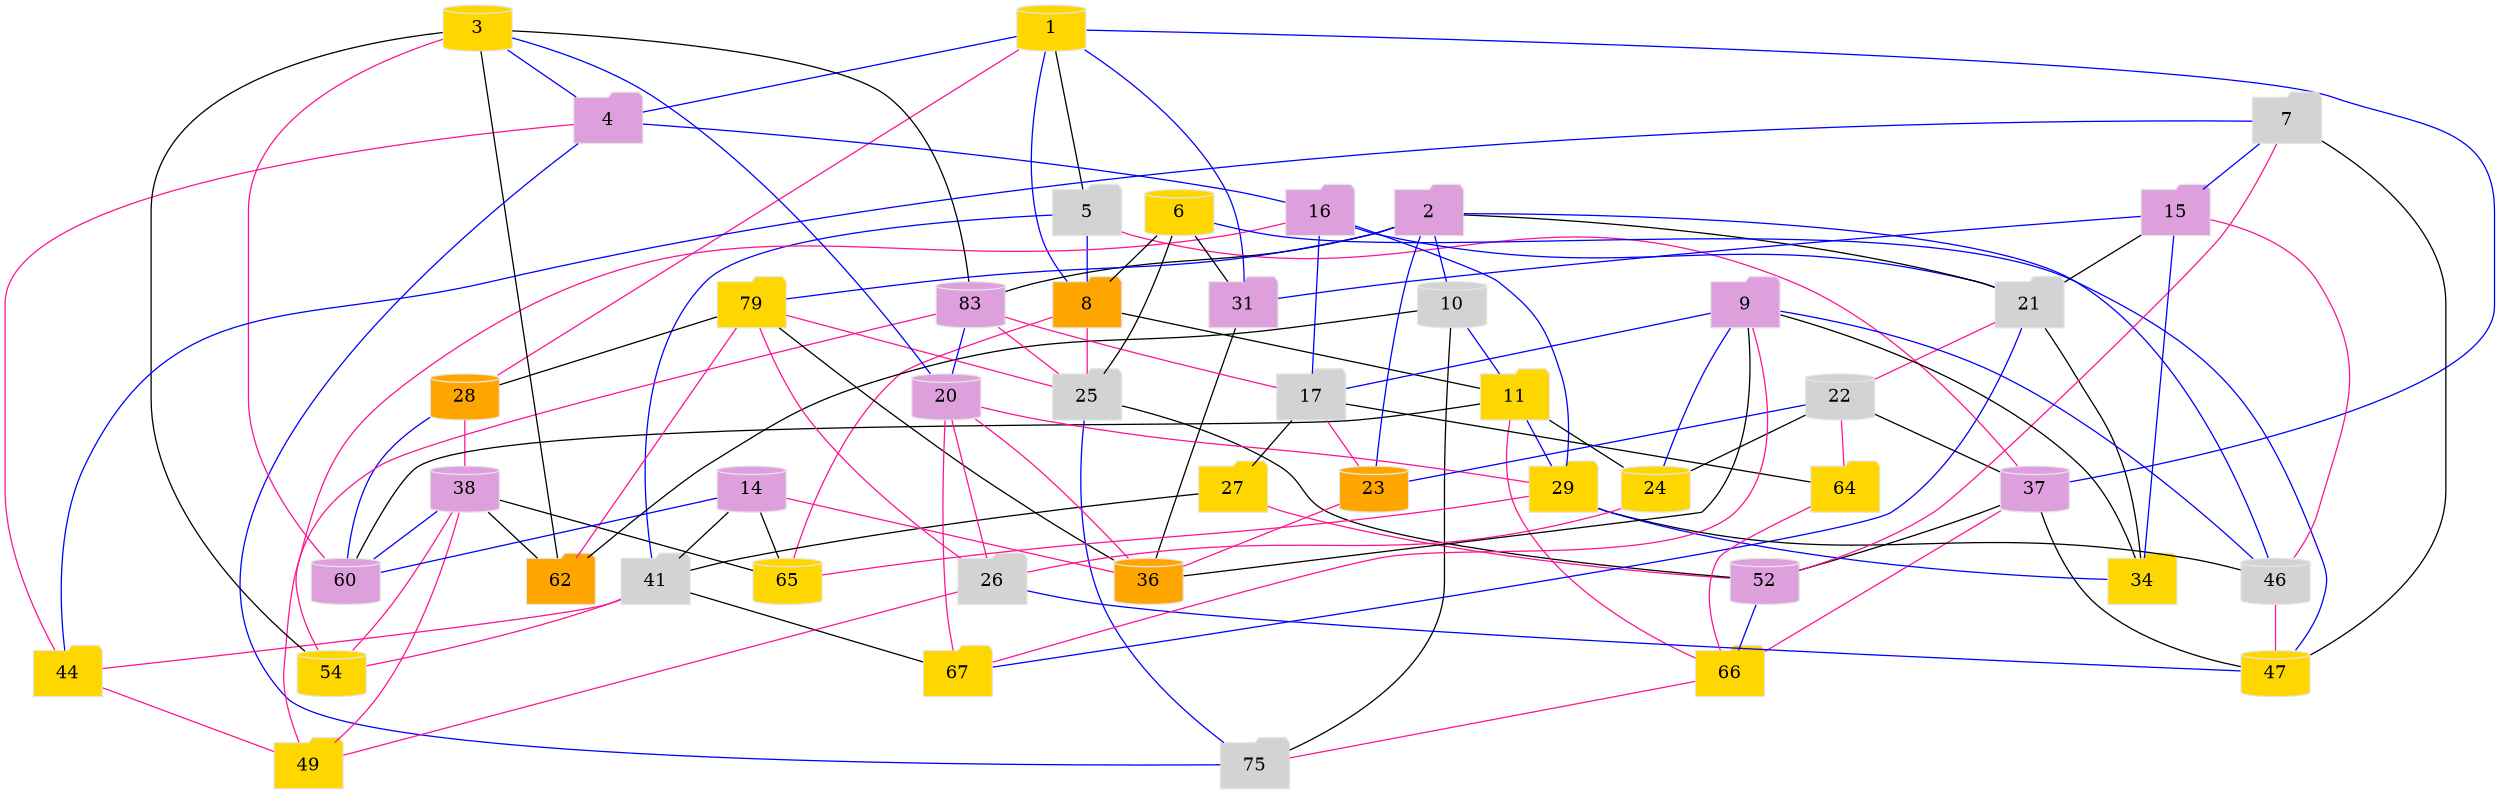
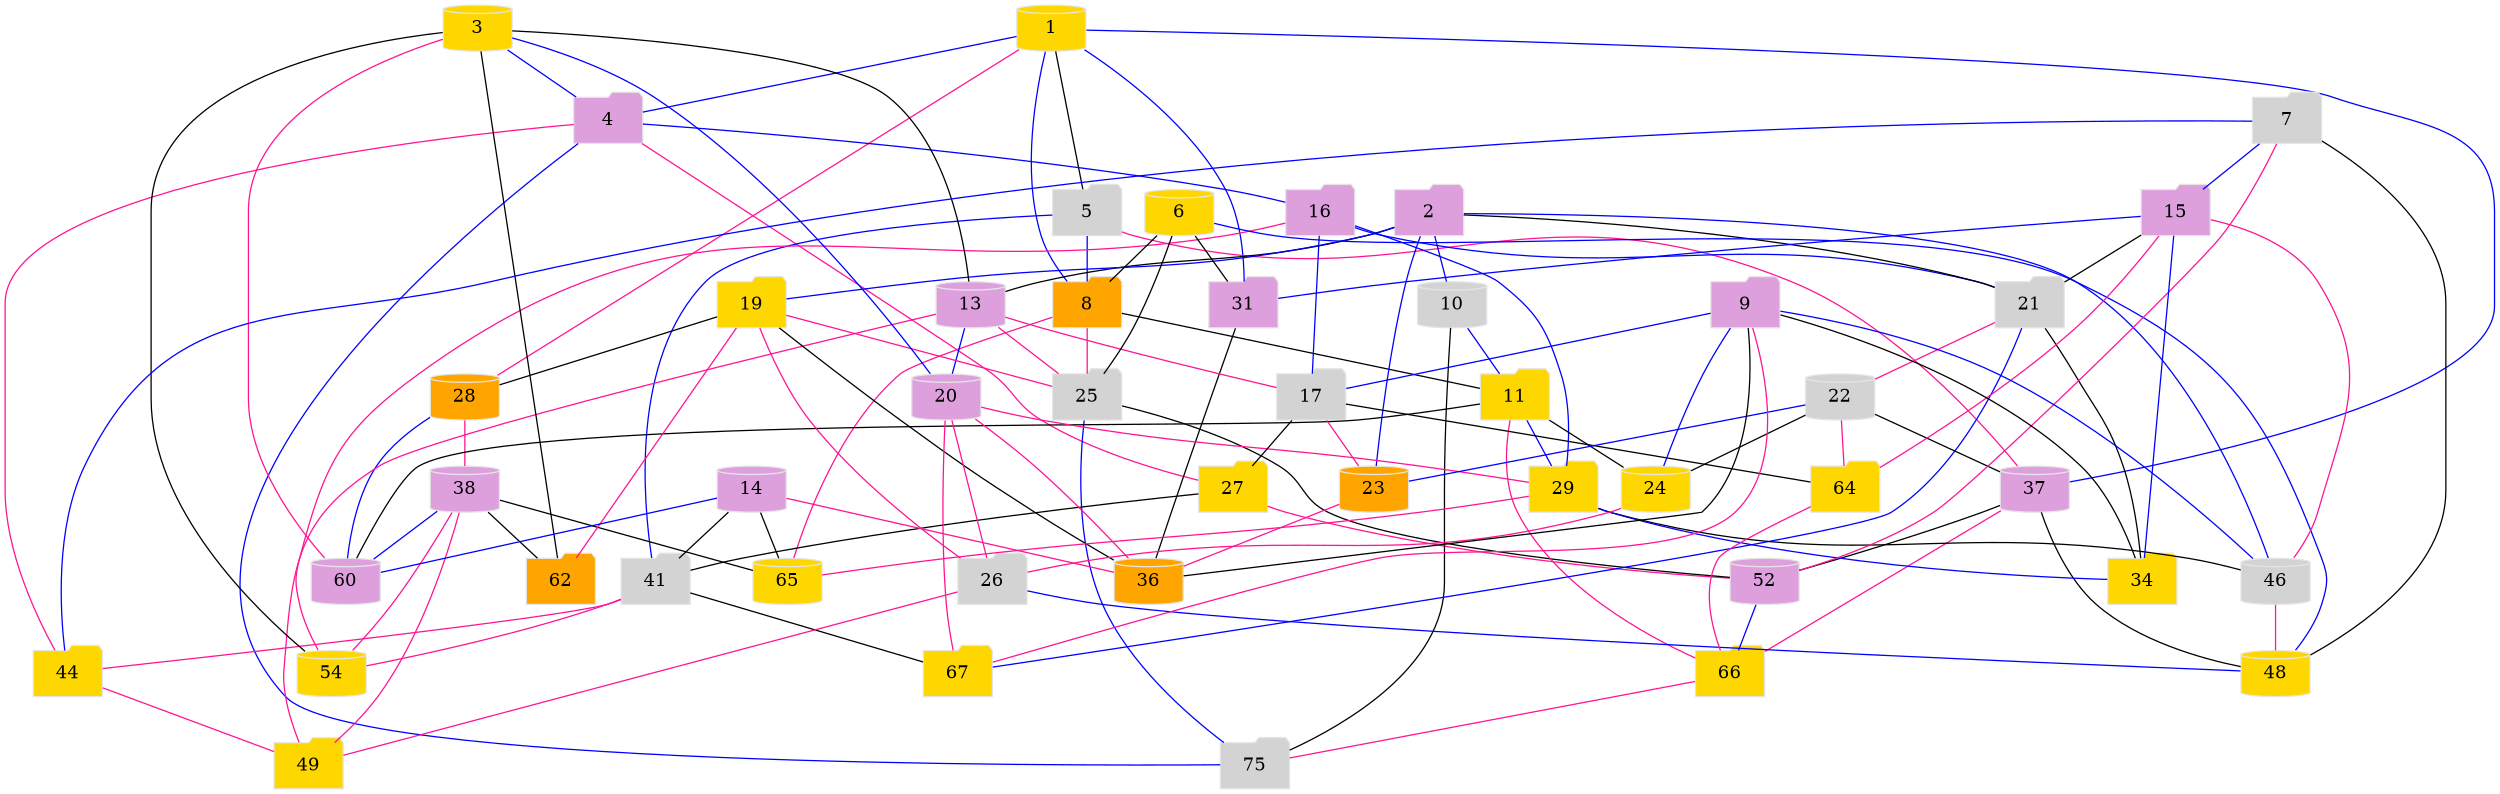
(752, 305) -> (752, 305)
(971, 305) -> (971, 305)
none -> (903, 314)
(976, 356) -> none
none -> (2031, 365)
(2276, 674) -> (2276, 674)
